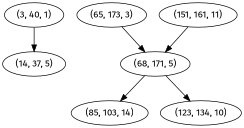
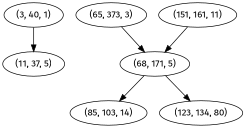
(112, 15) -> (111, 15)
(34, 64) -> (34, 64)
(201, 113) -> (201, 113)
